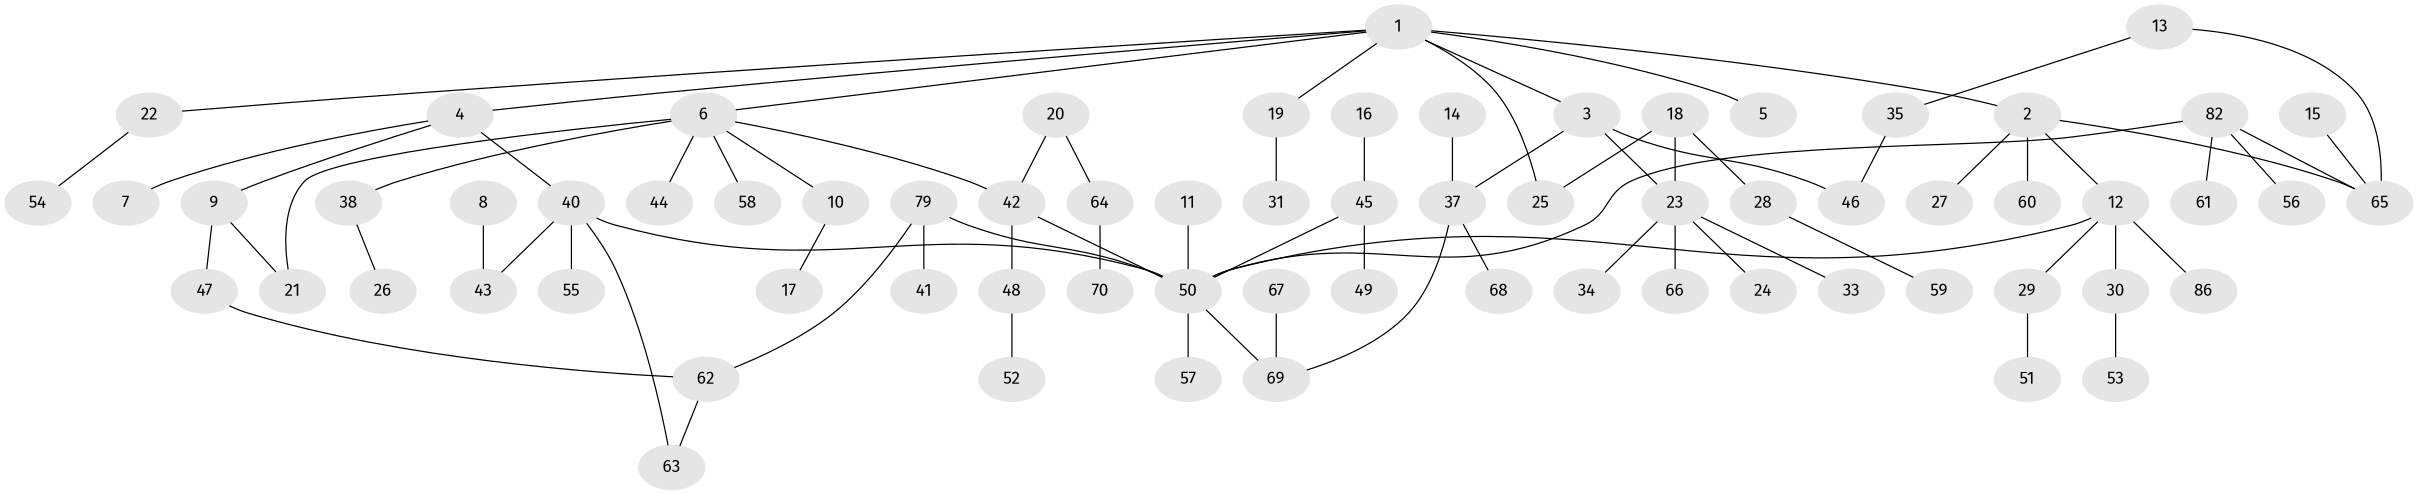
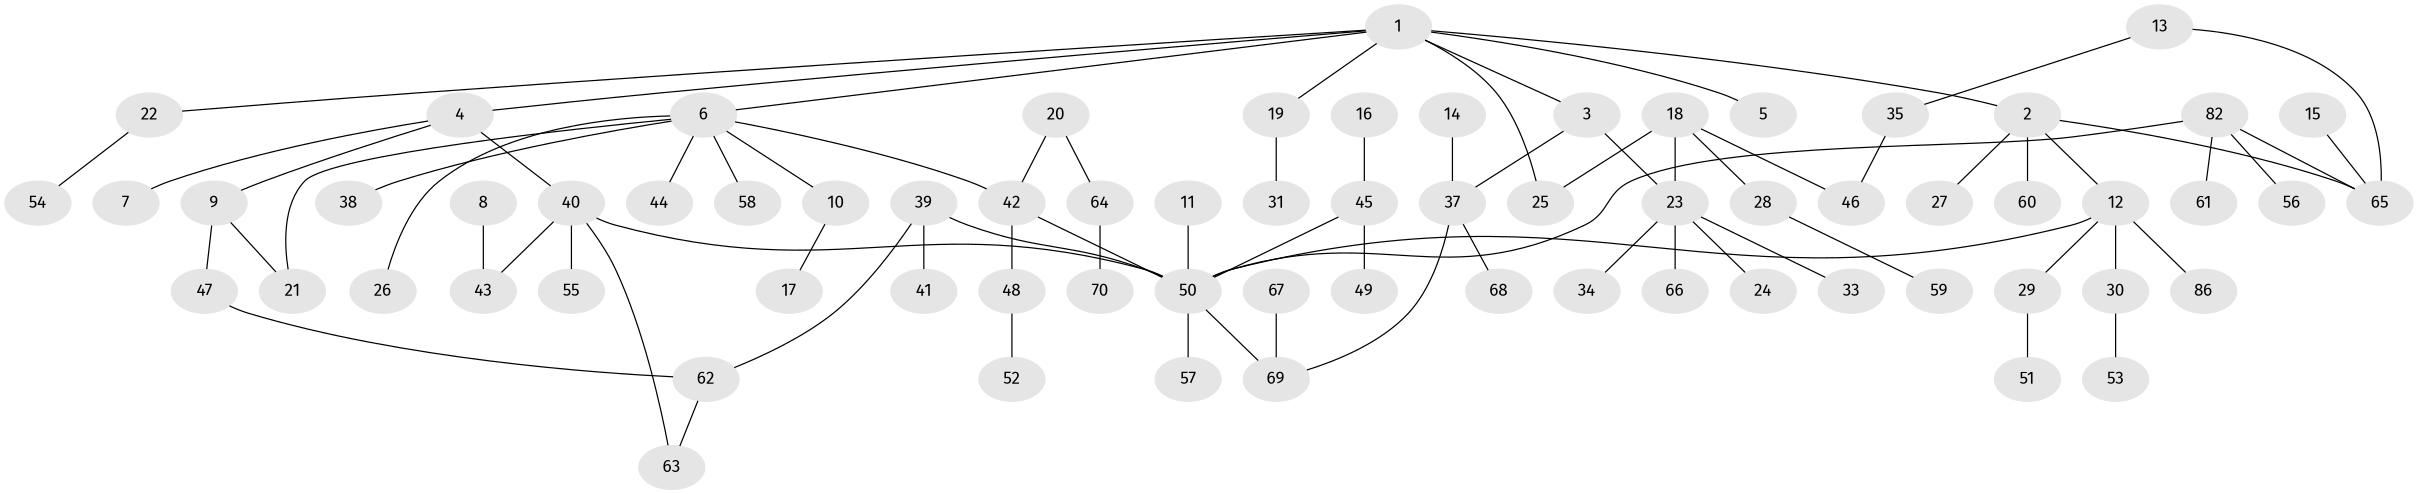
(1697, 155) -> (1769, 162)
(924, 203) -> (924, 203)
(366, 247) -> (447, 176)
